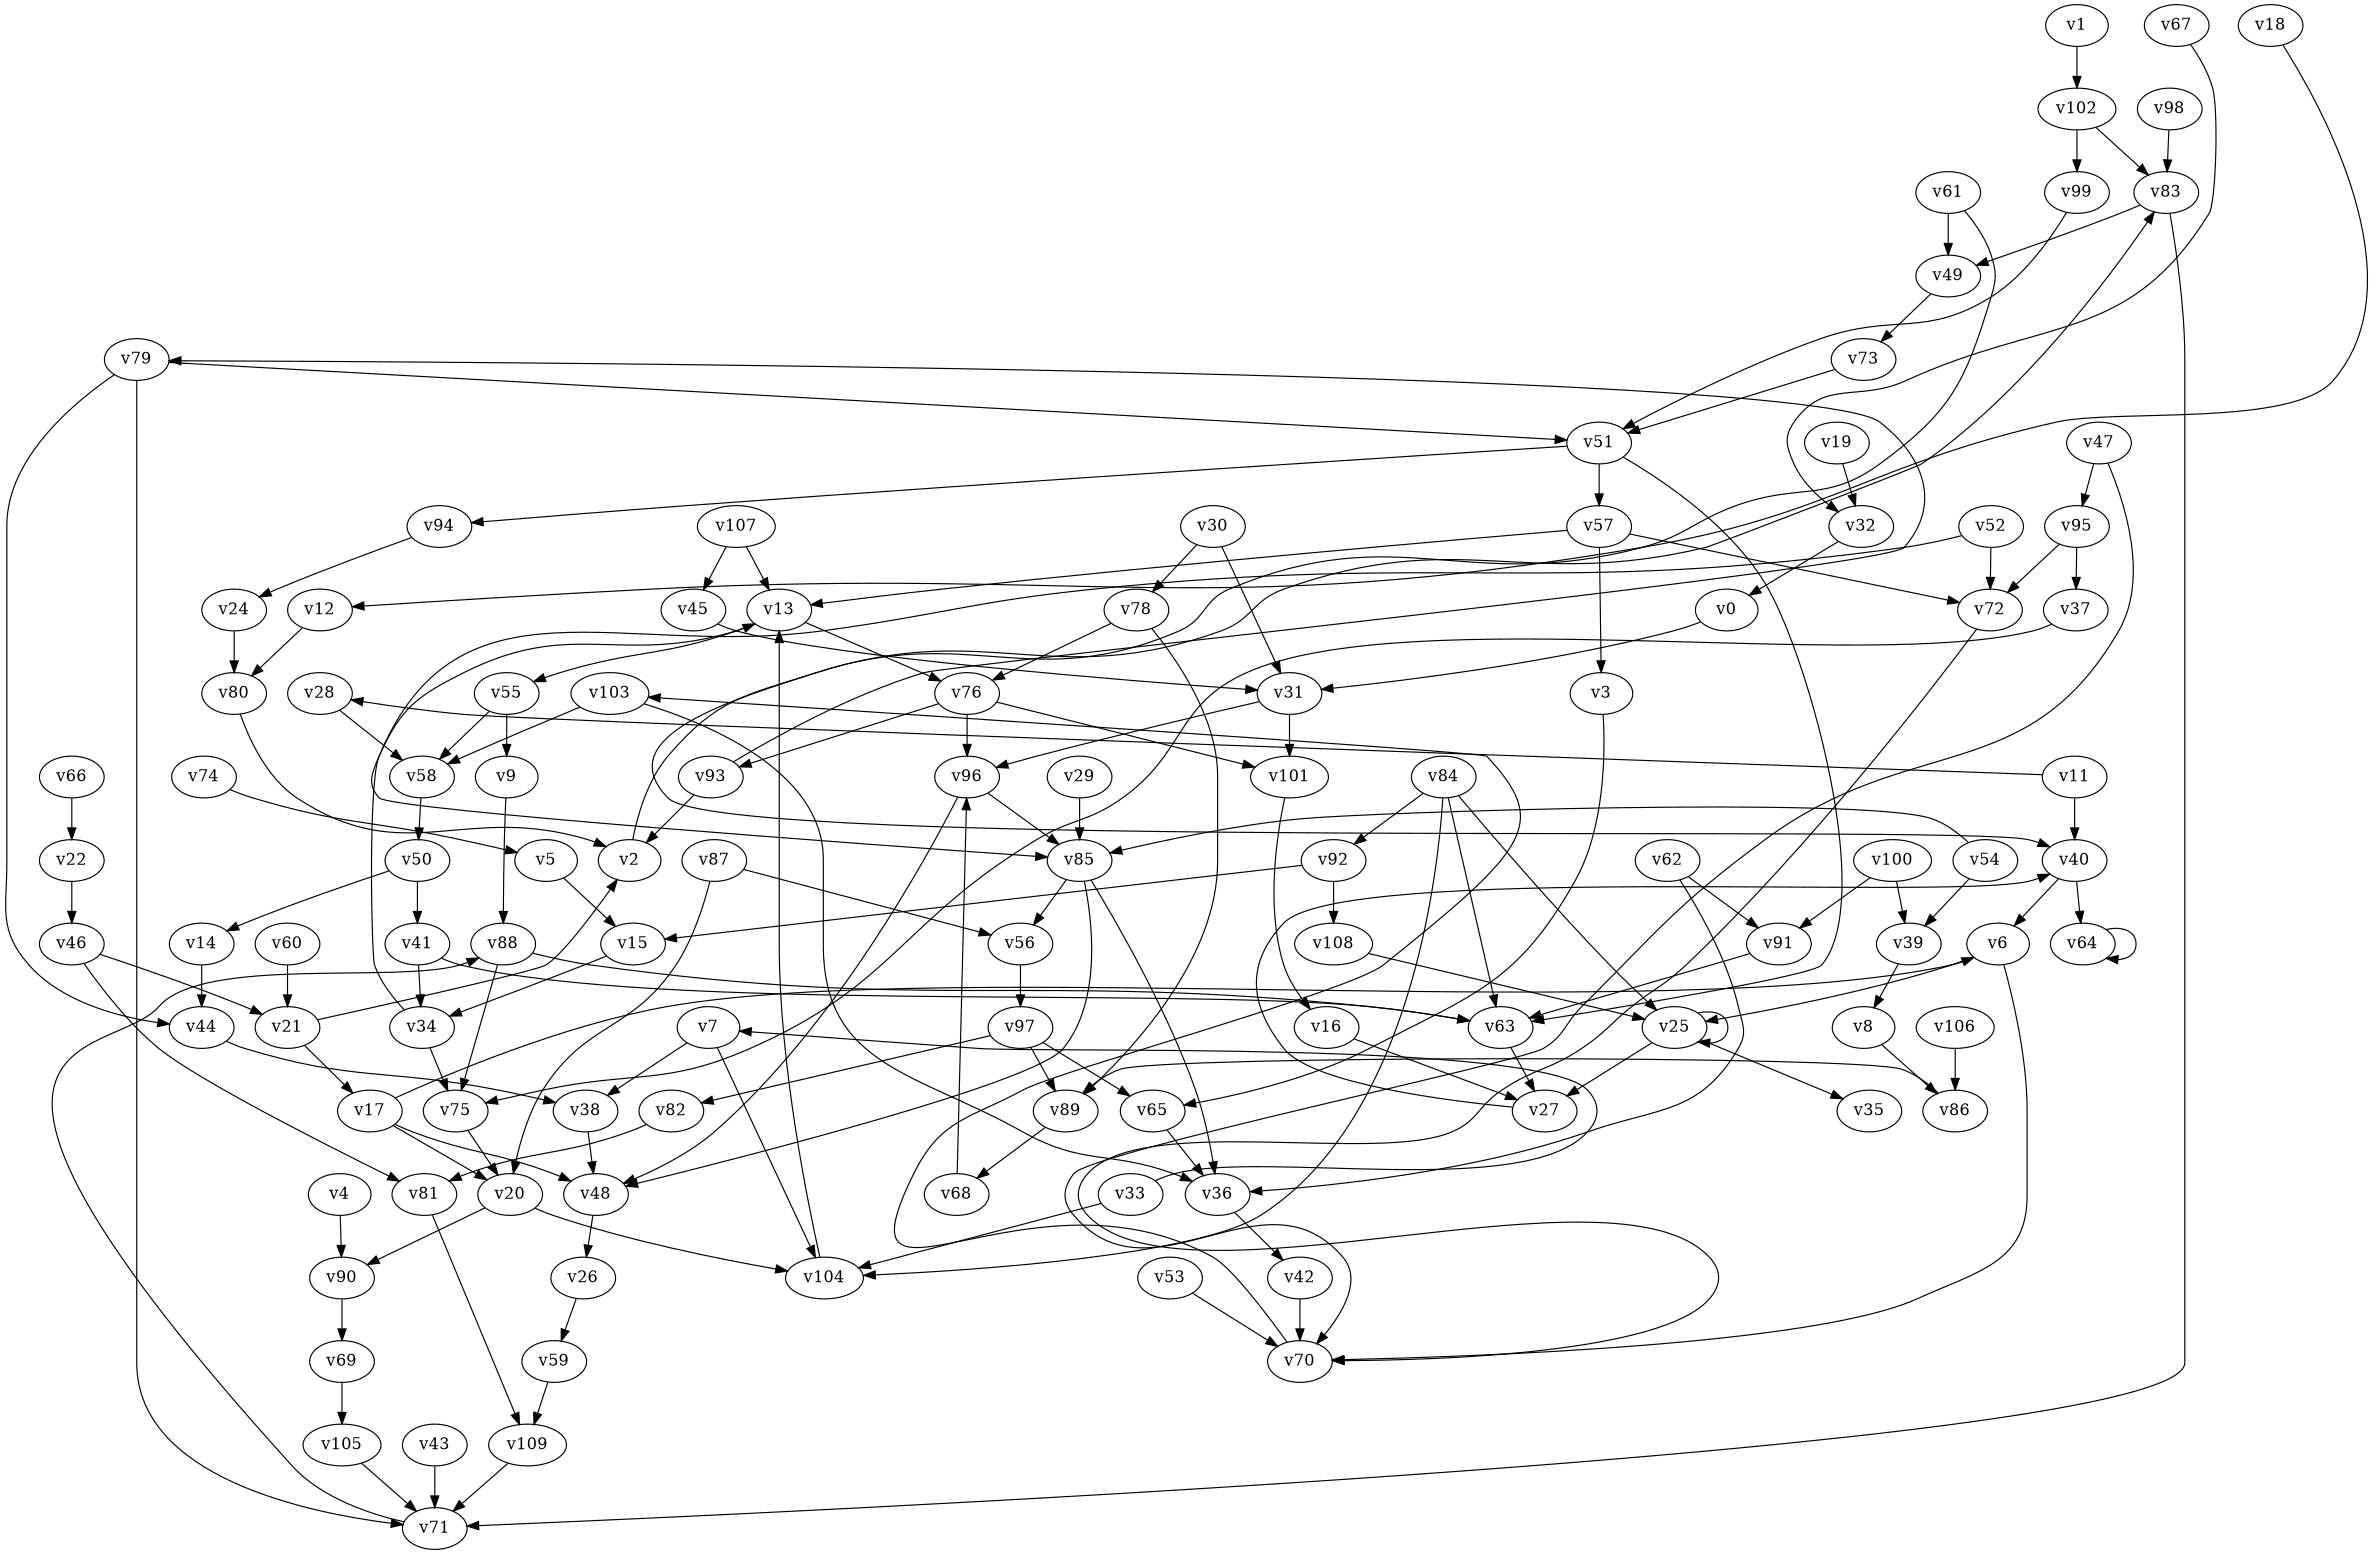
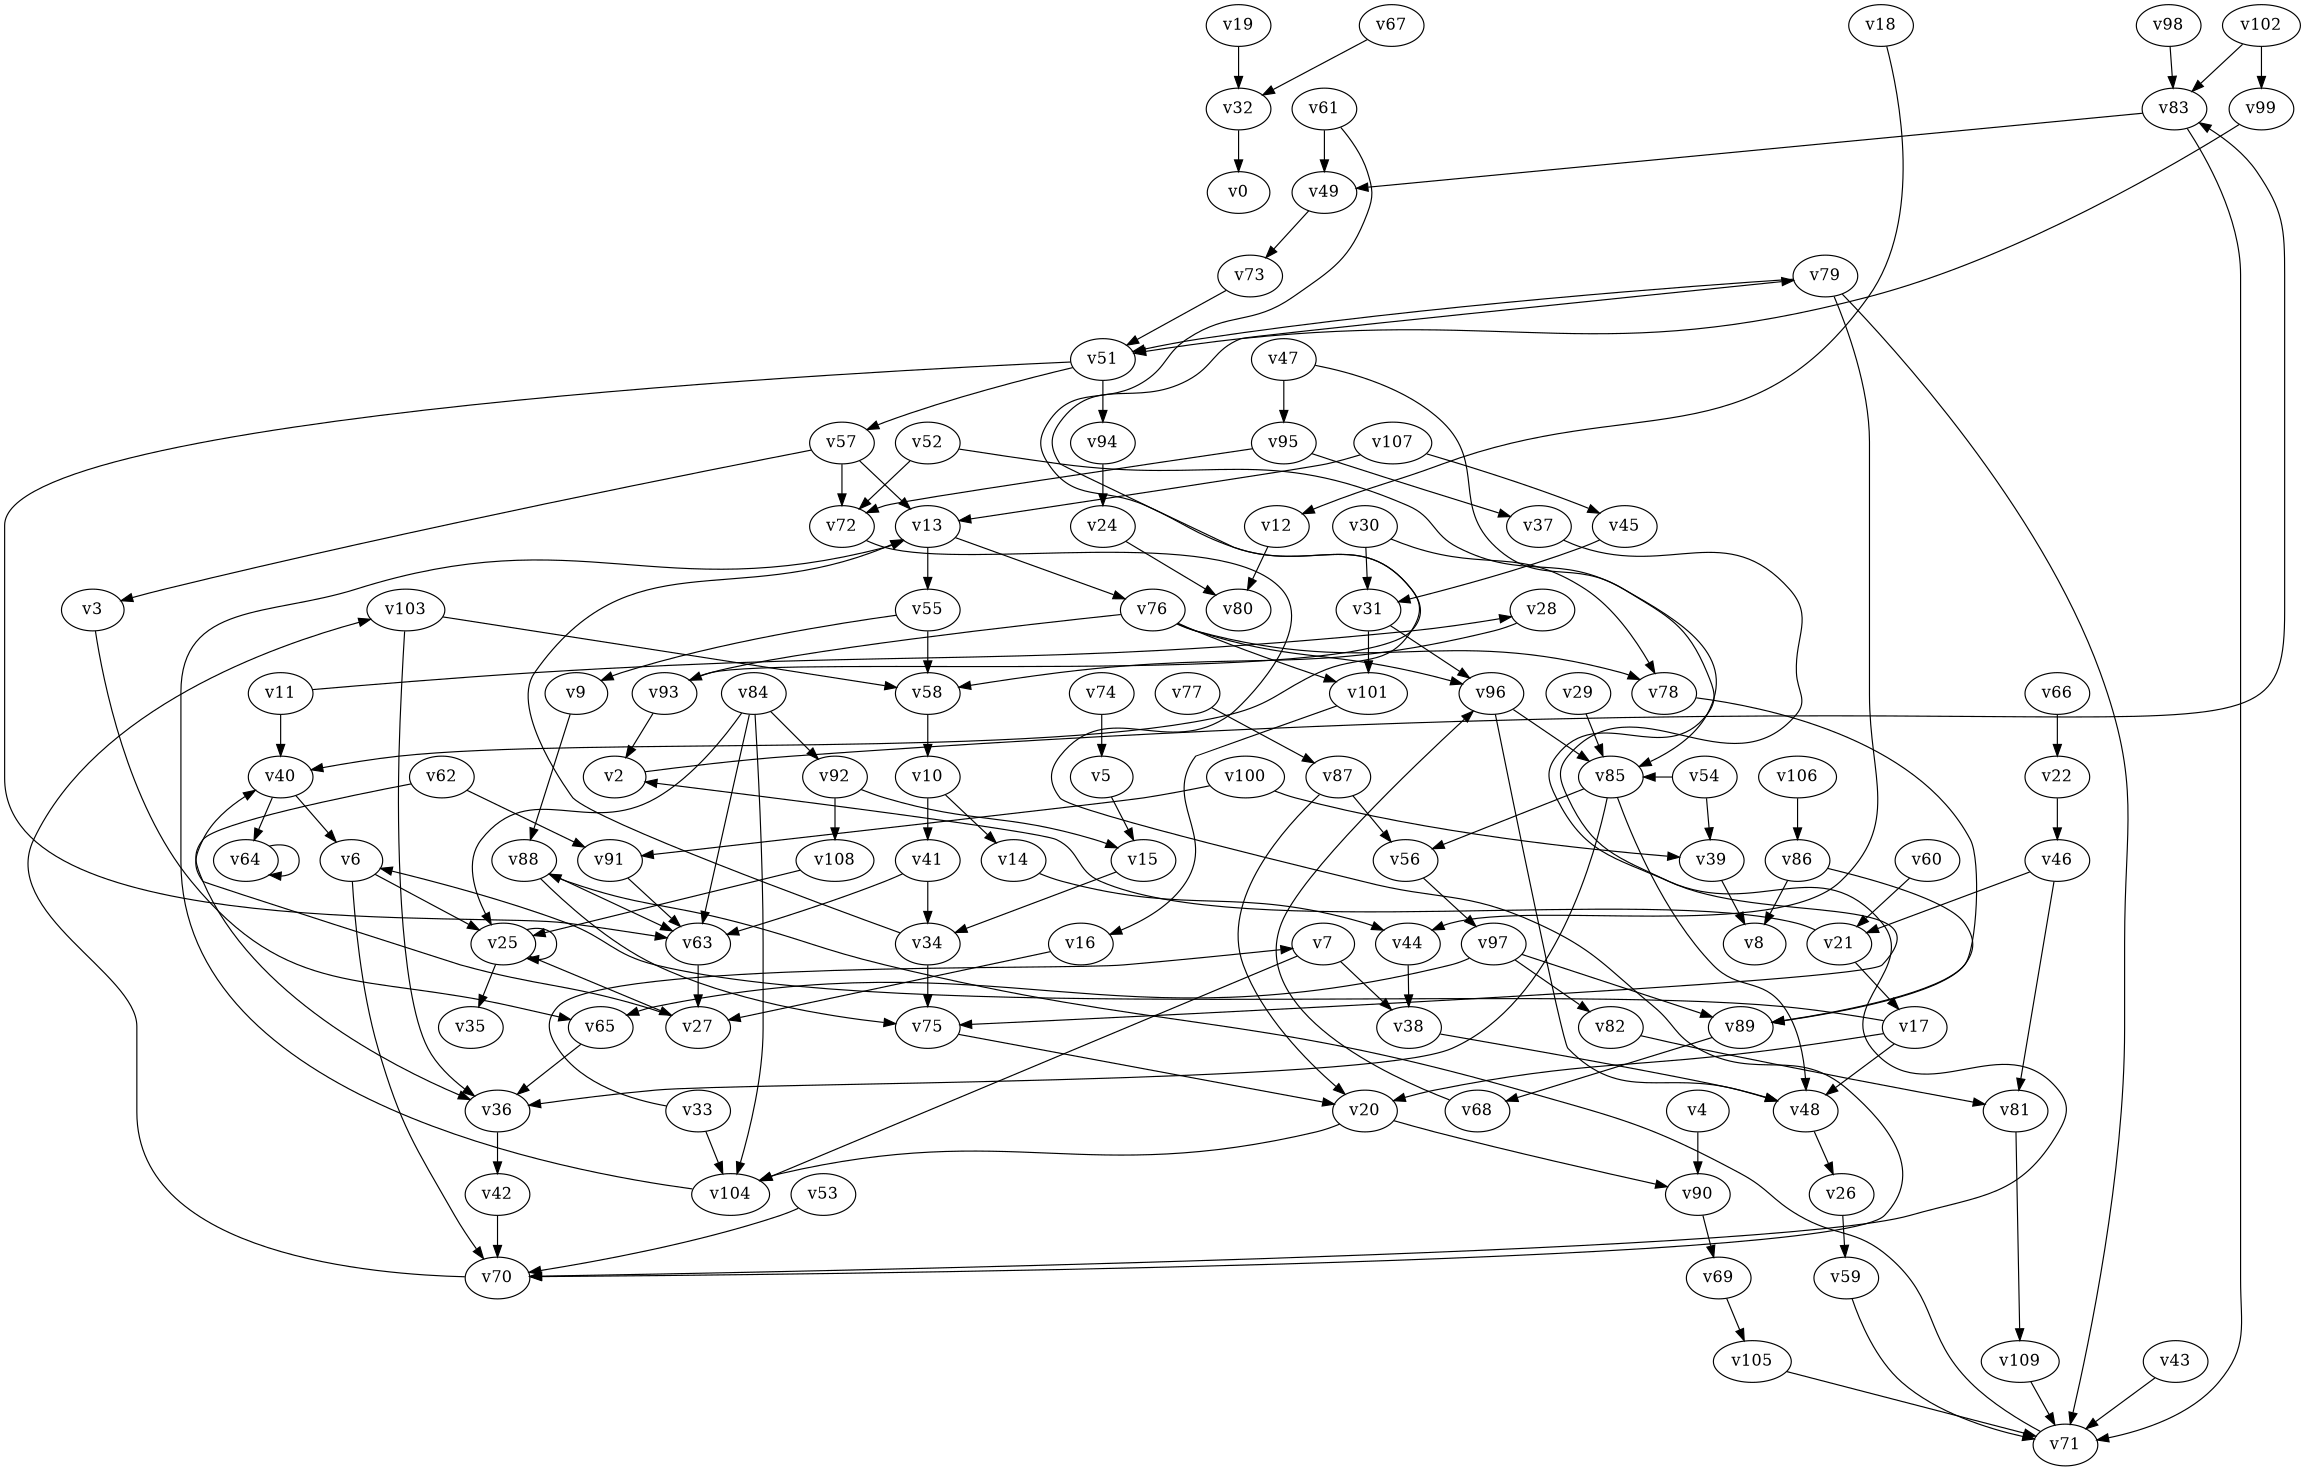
(2077, 26) -> none
(1060, 648) -> (1448, 651)
(1518, 663) -> none
none -> (1188, 694)
(453, 830) -> none
(417, 861) -> (928, 777)
(1901, 1062) -> (1779, 897)
(543, 1398) -> (1916, 1393)
